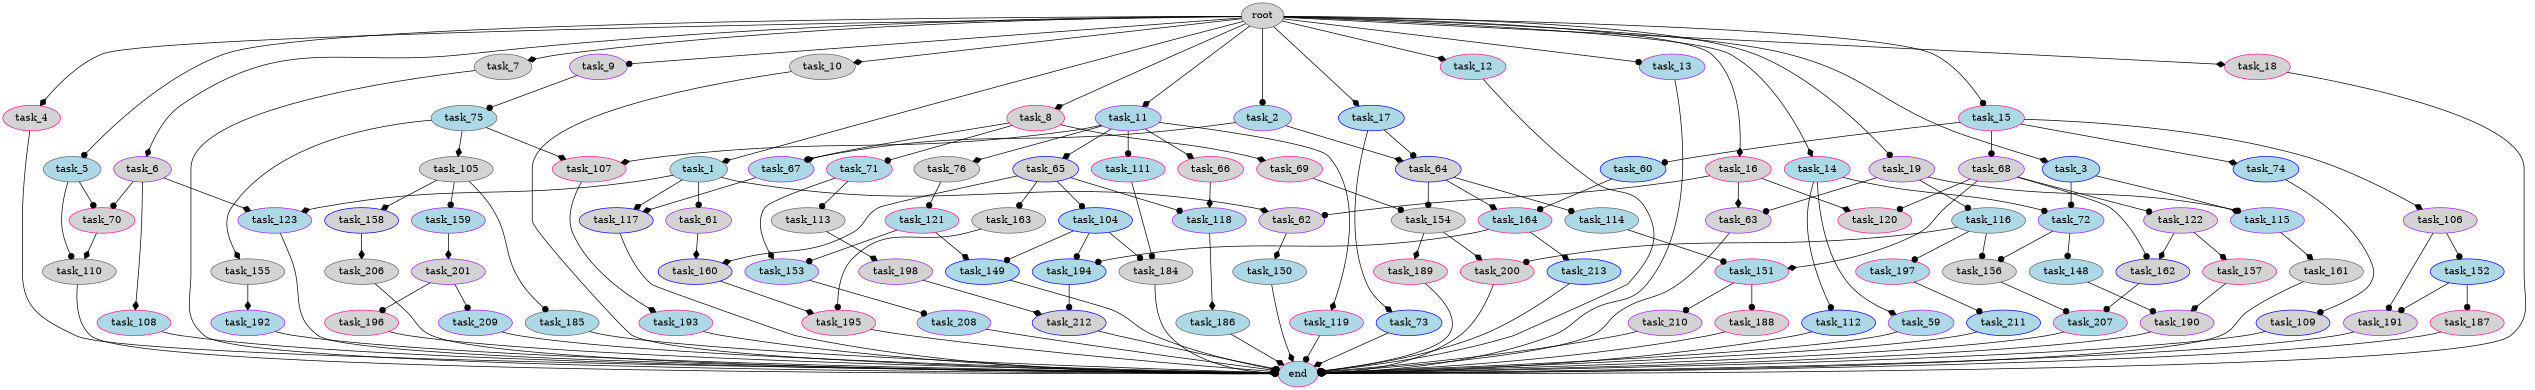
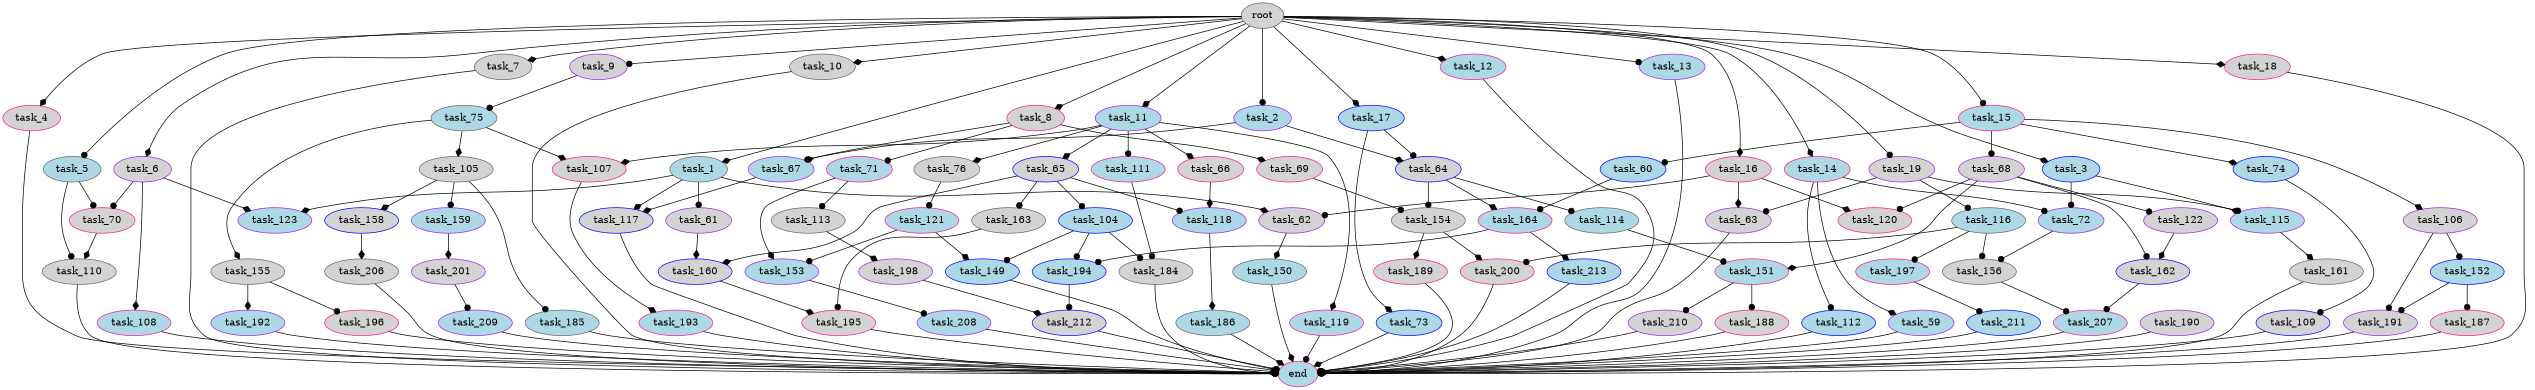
(2066, 272) -> none
(2240, 272) -> none
(408, 296) -> (302, 296)
(737, 364) -> none
